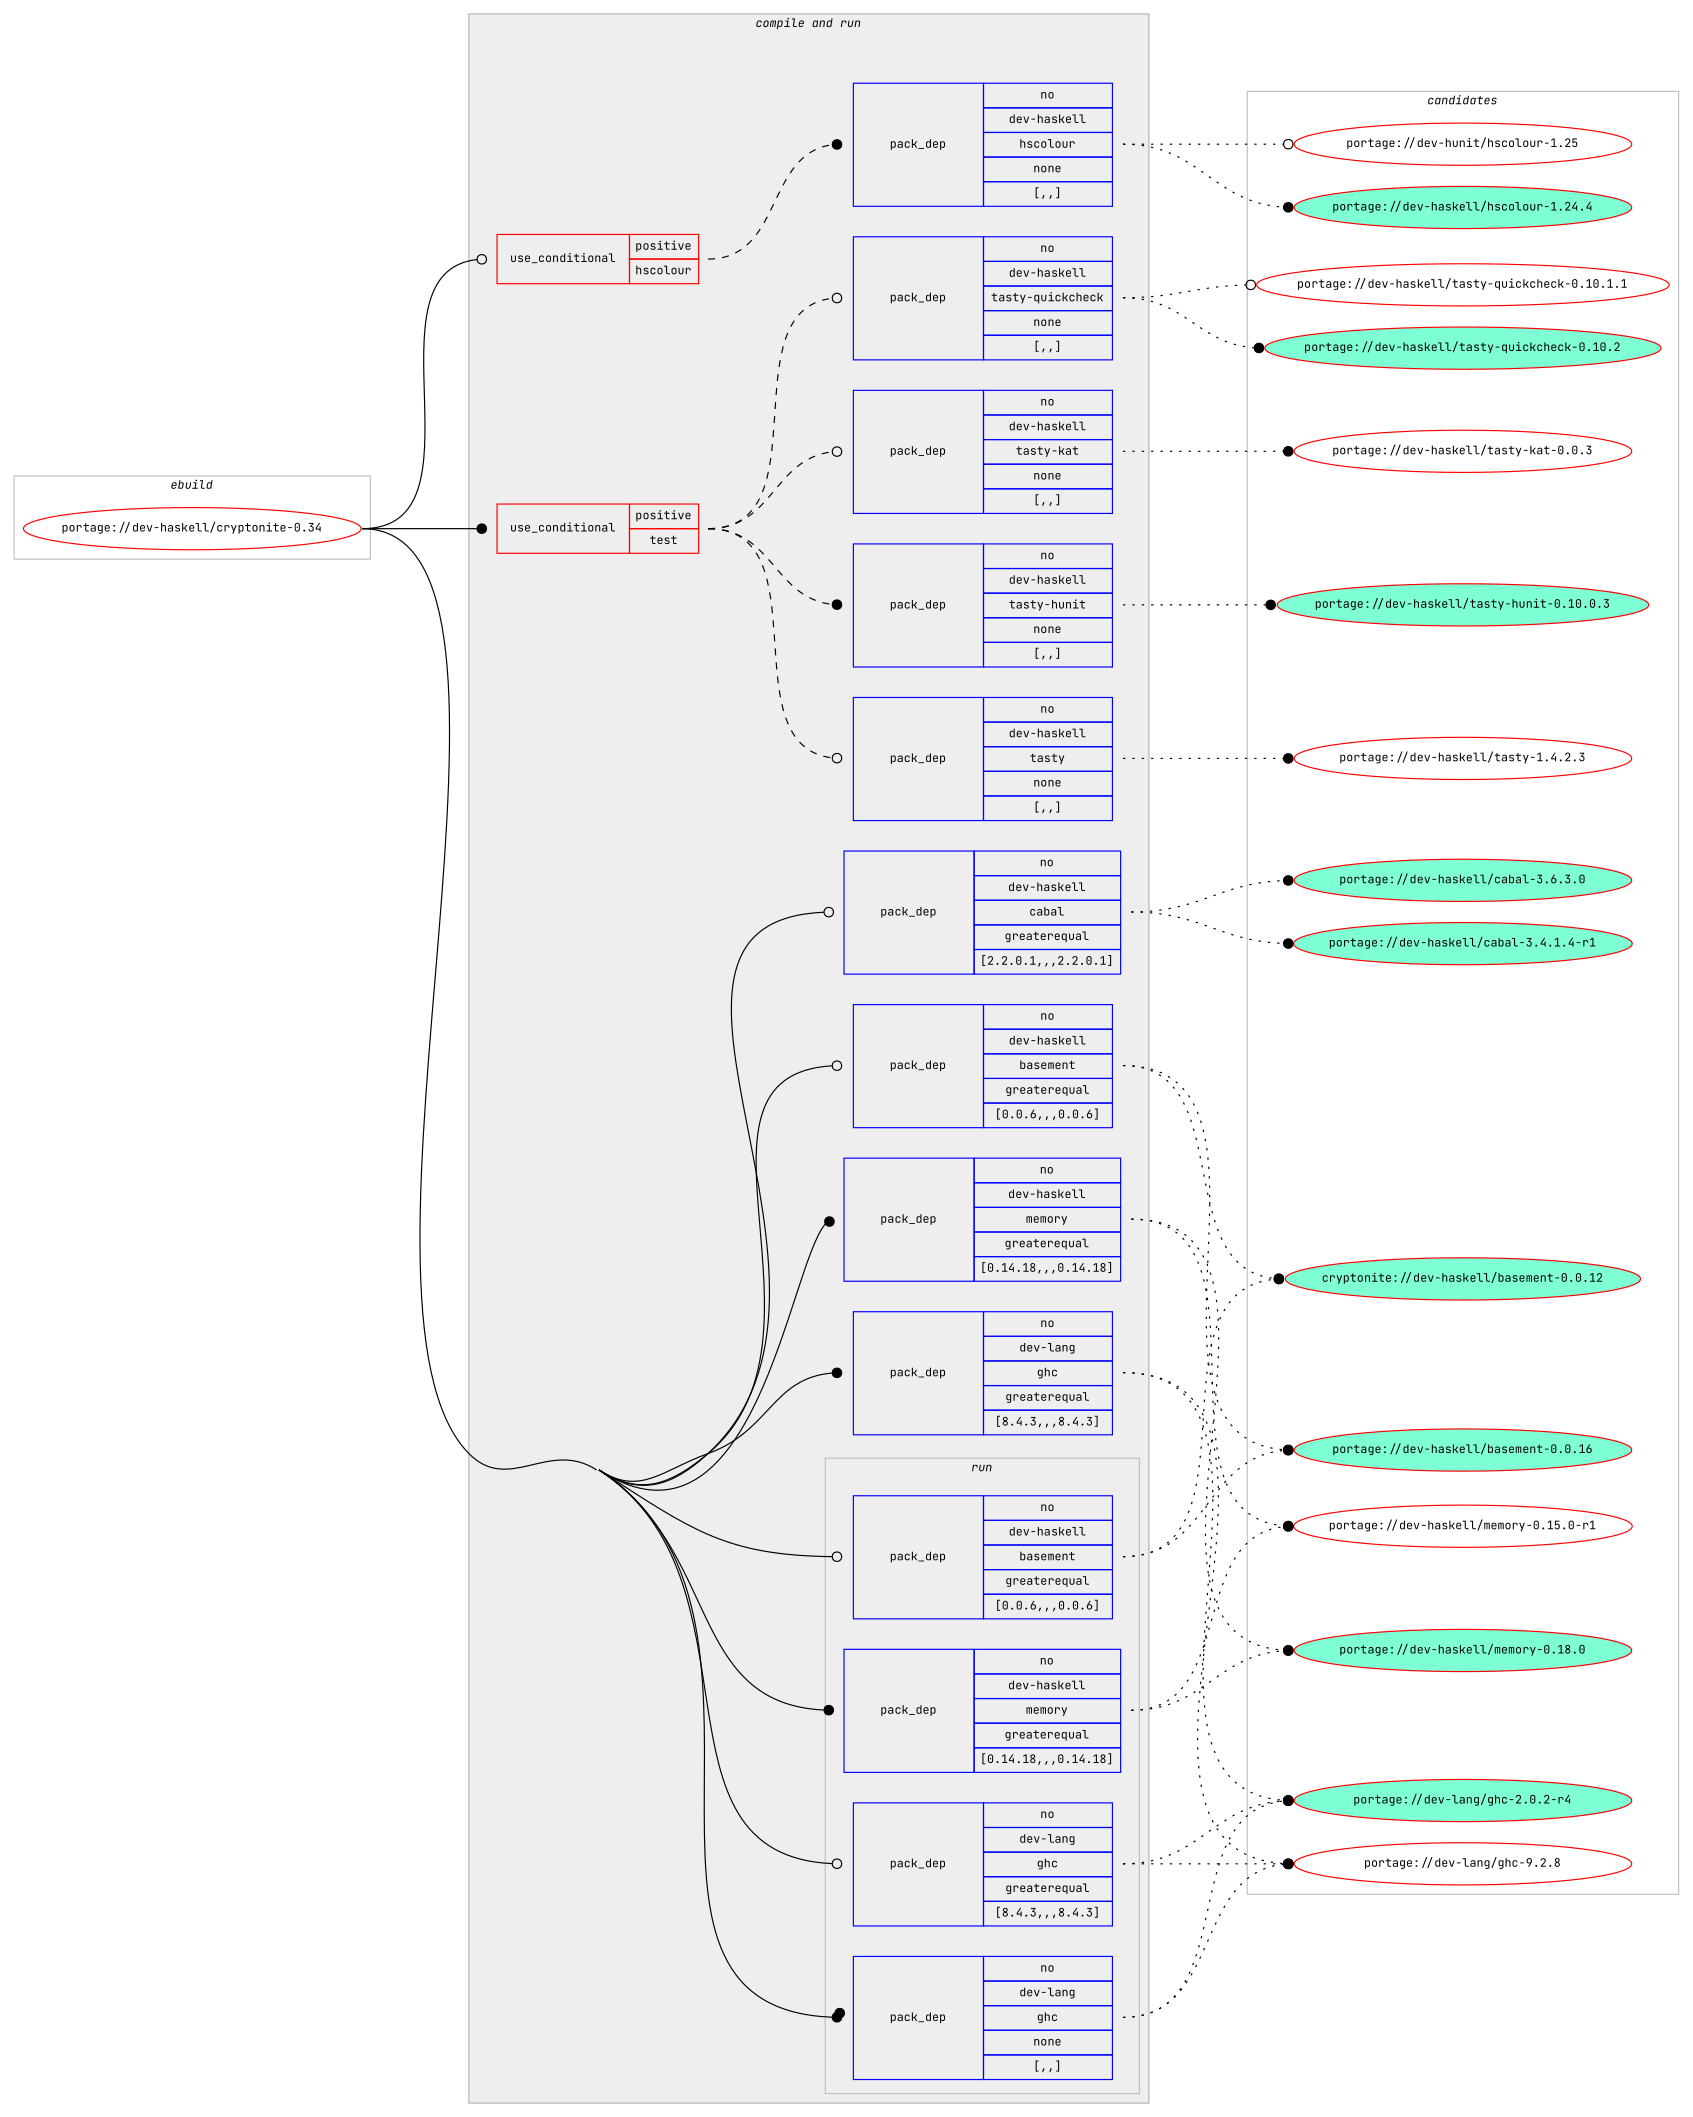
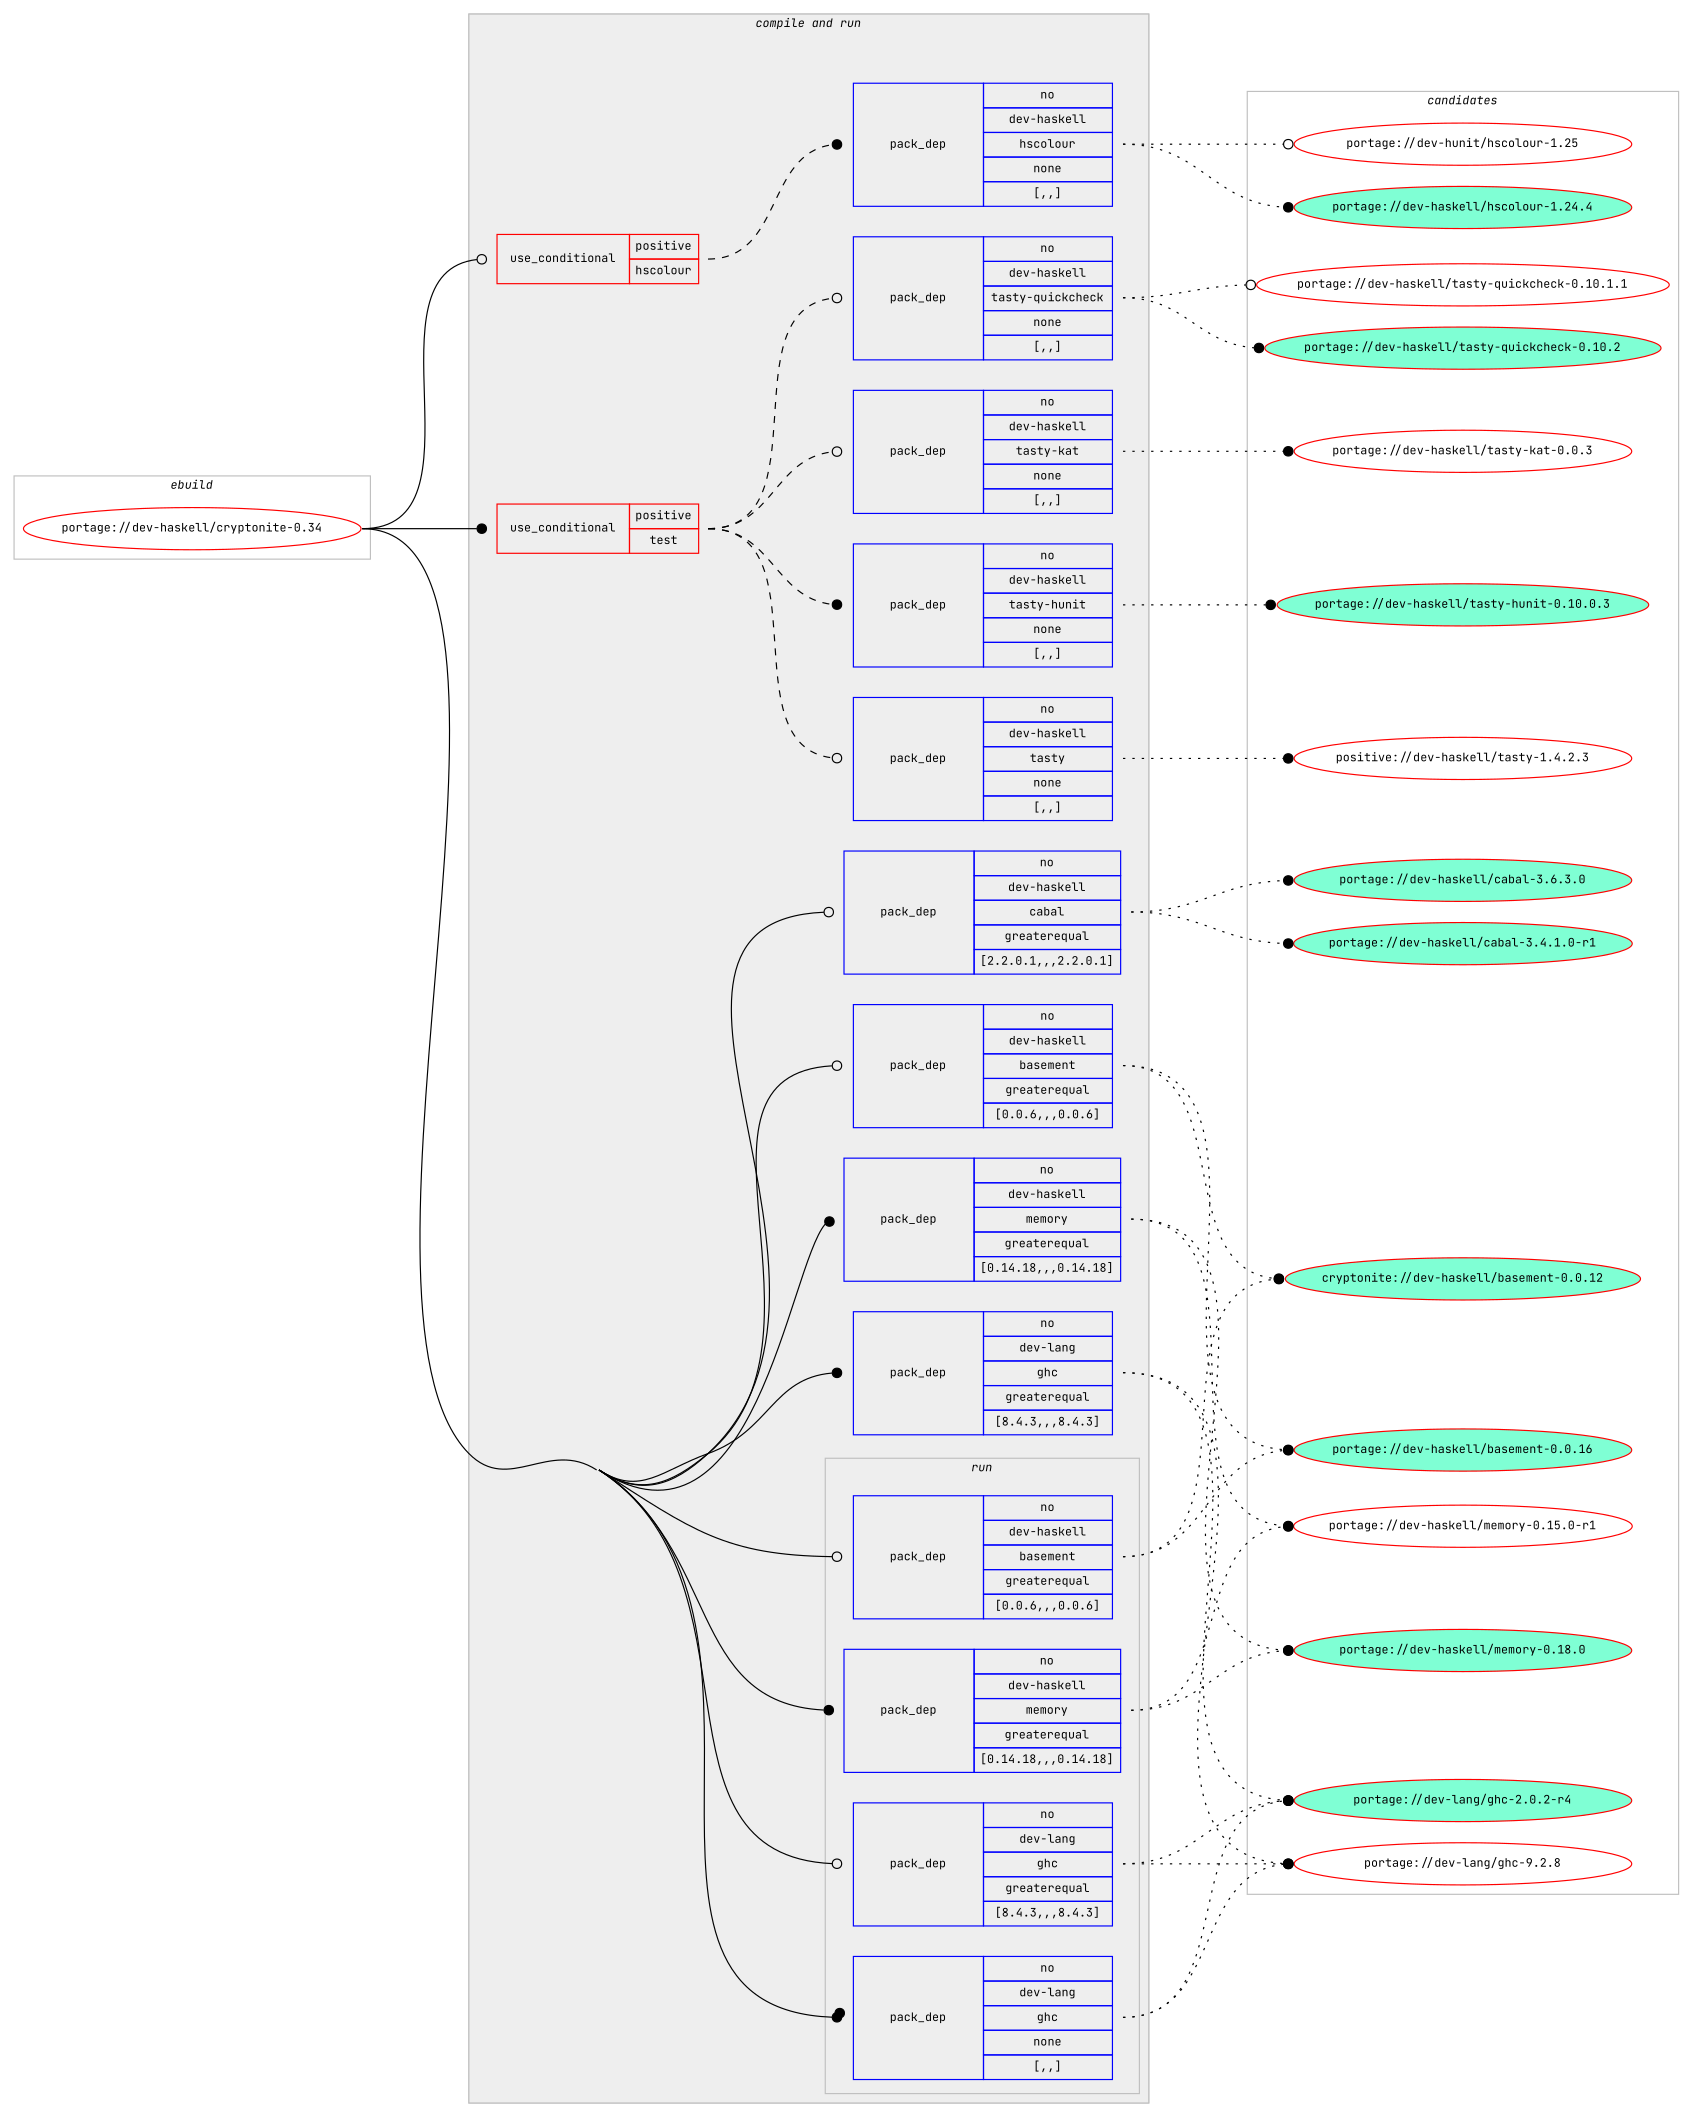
(1463, 758) -> (1463, 758)
(1463, 944) -> (1463, 944)
